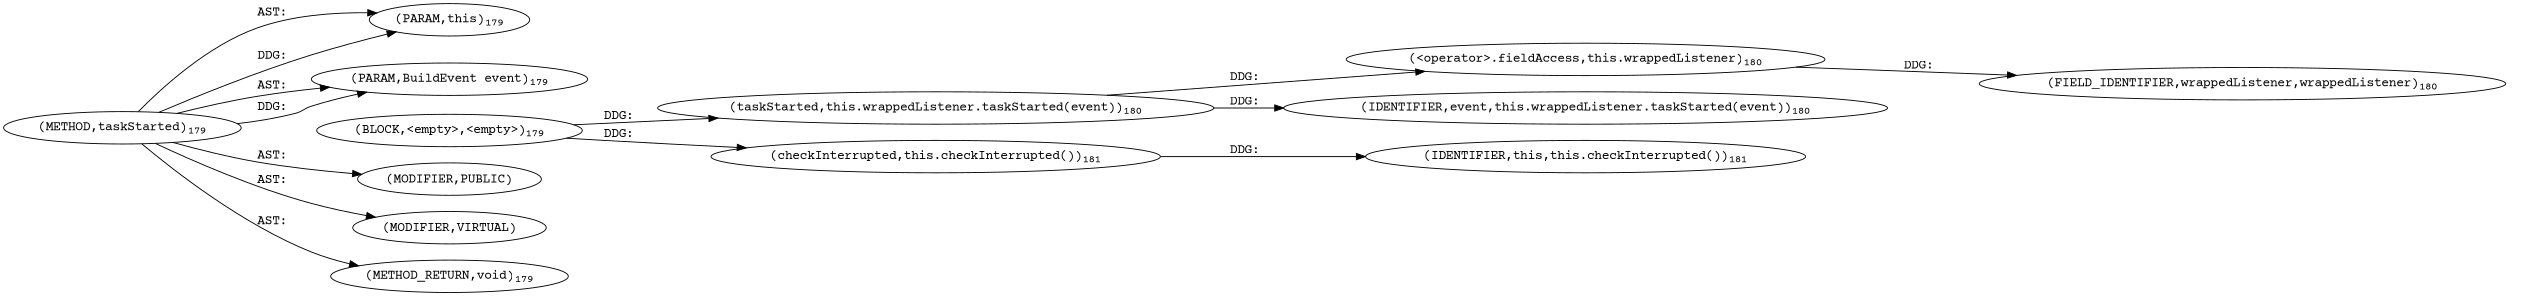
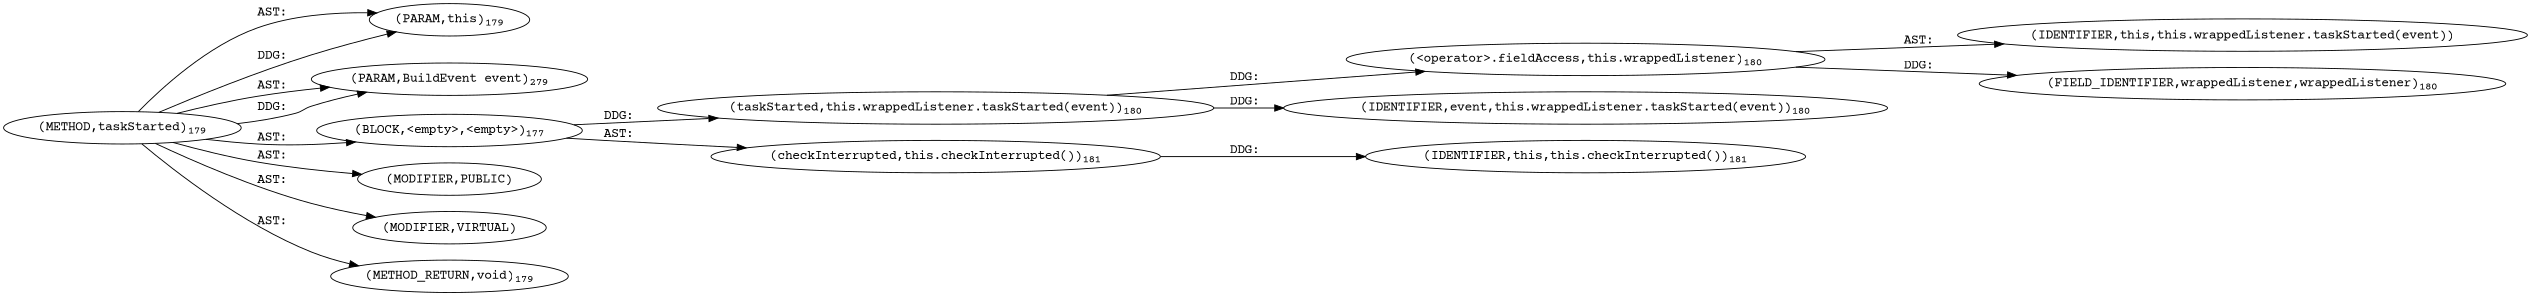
none -> (2243, 35)
(539, 78) -> (539, 78)
(535, 129) -> (535, 129)
(623, 134) -> (623, 134)
none -> (276, 145)
